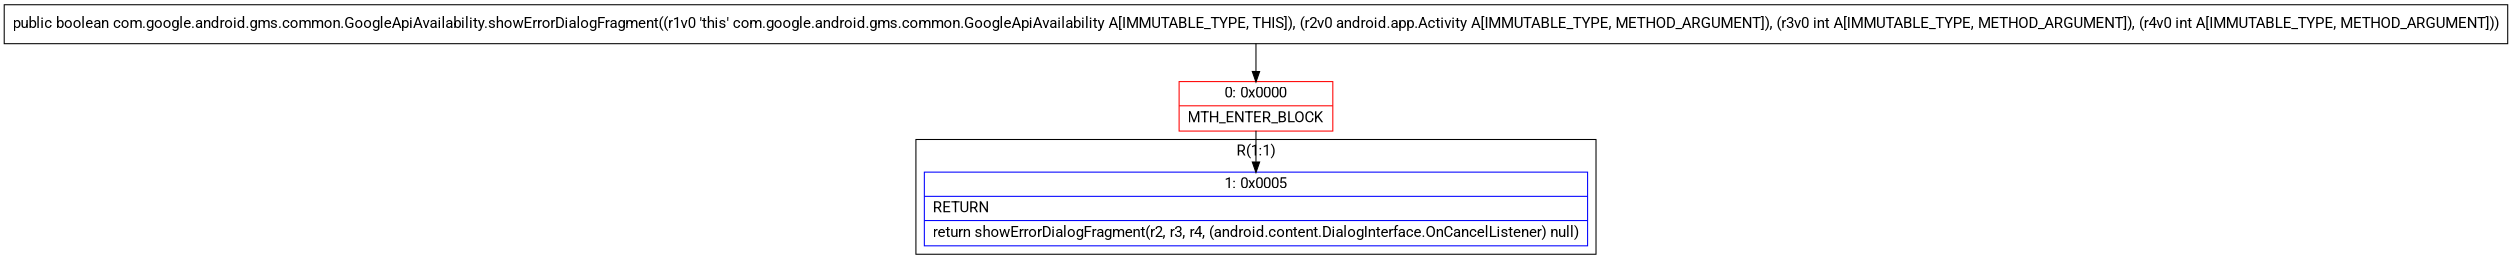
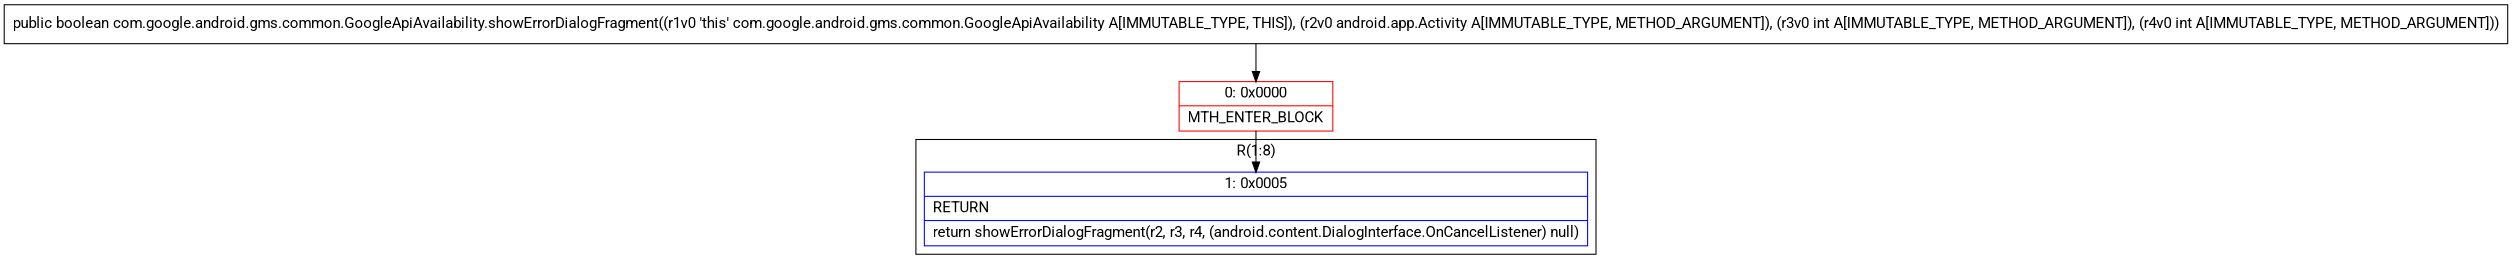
(1256, 152) -> (1256, 152)
